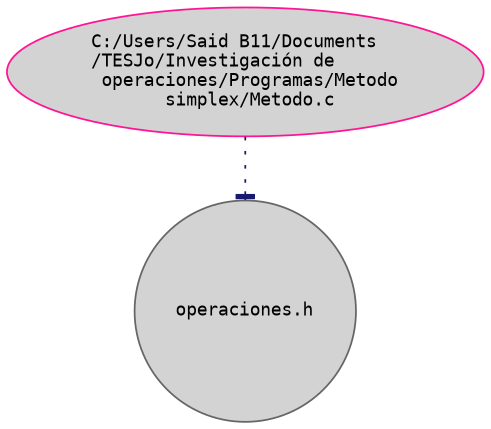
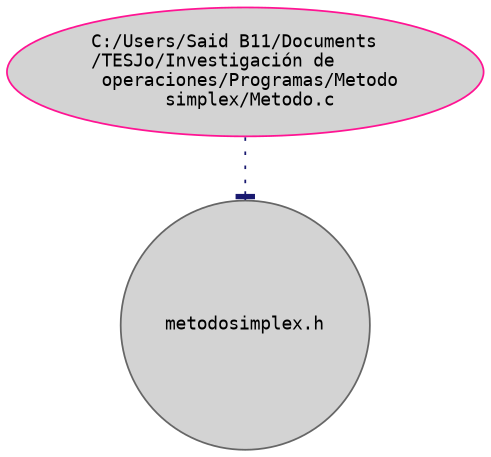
(245, 311) -> (245, 325)
